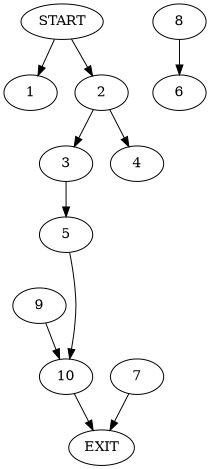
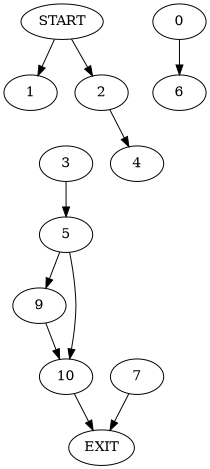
(179, 22) -> (179, 22)
(86, 124) -> none
none -> (55, 265)
